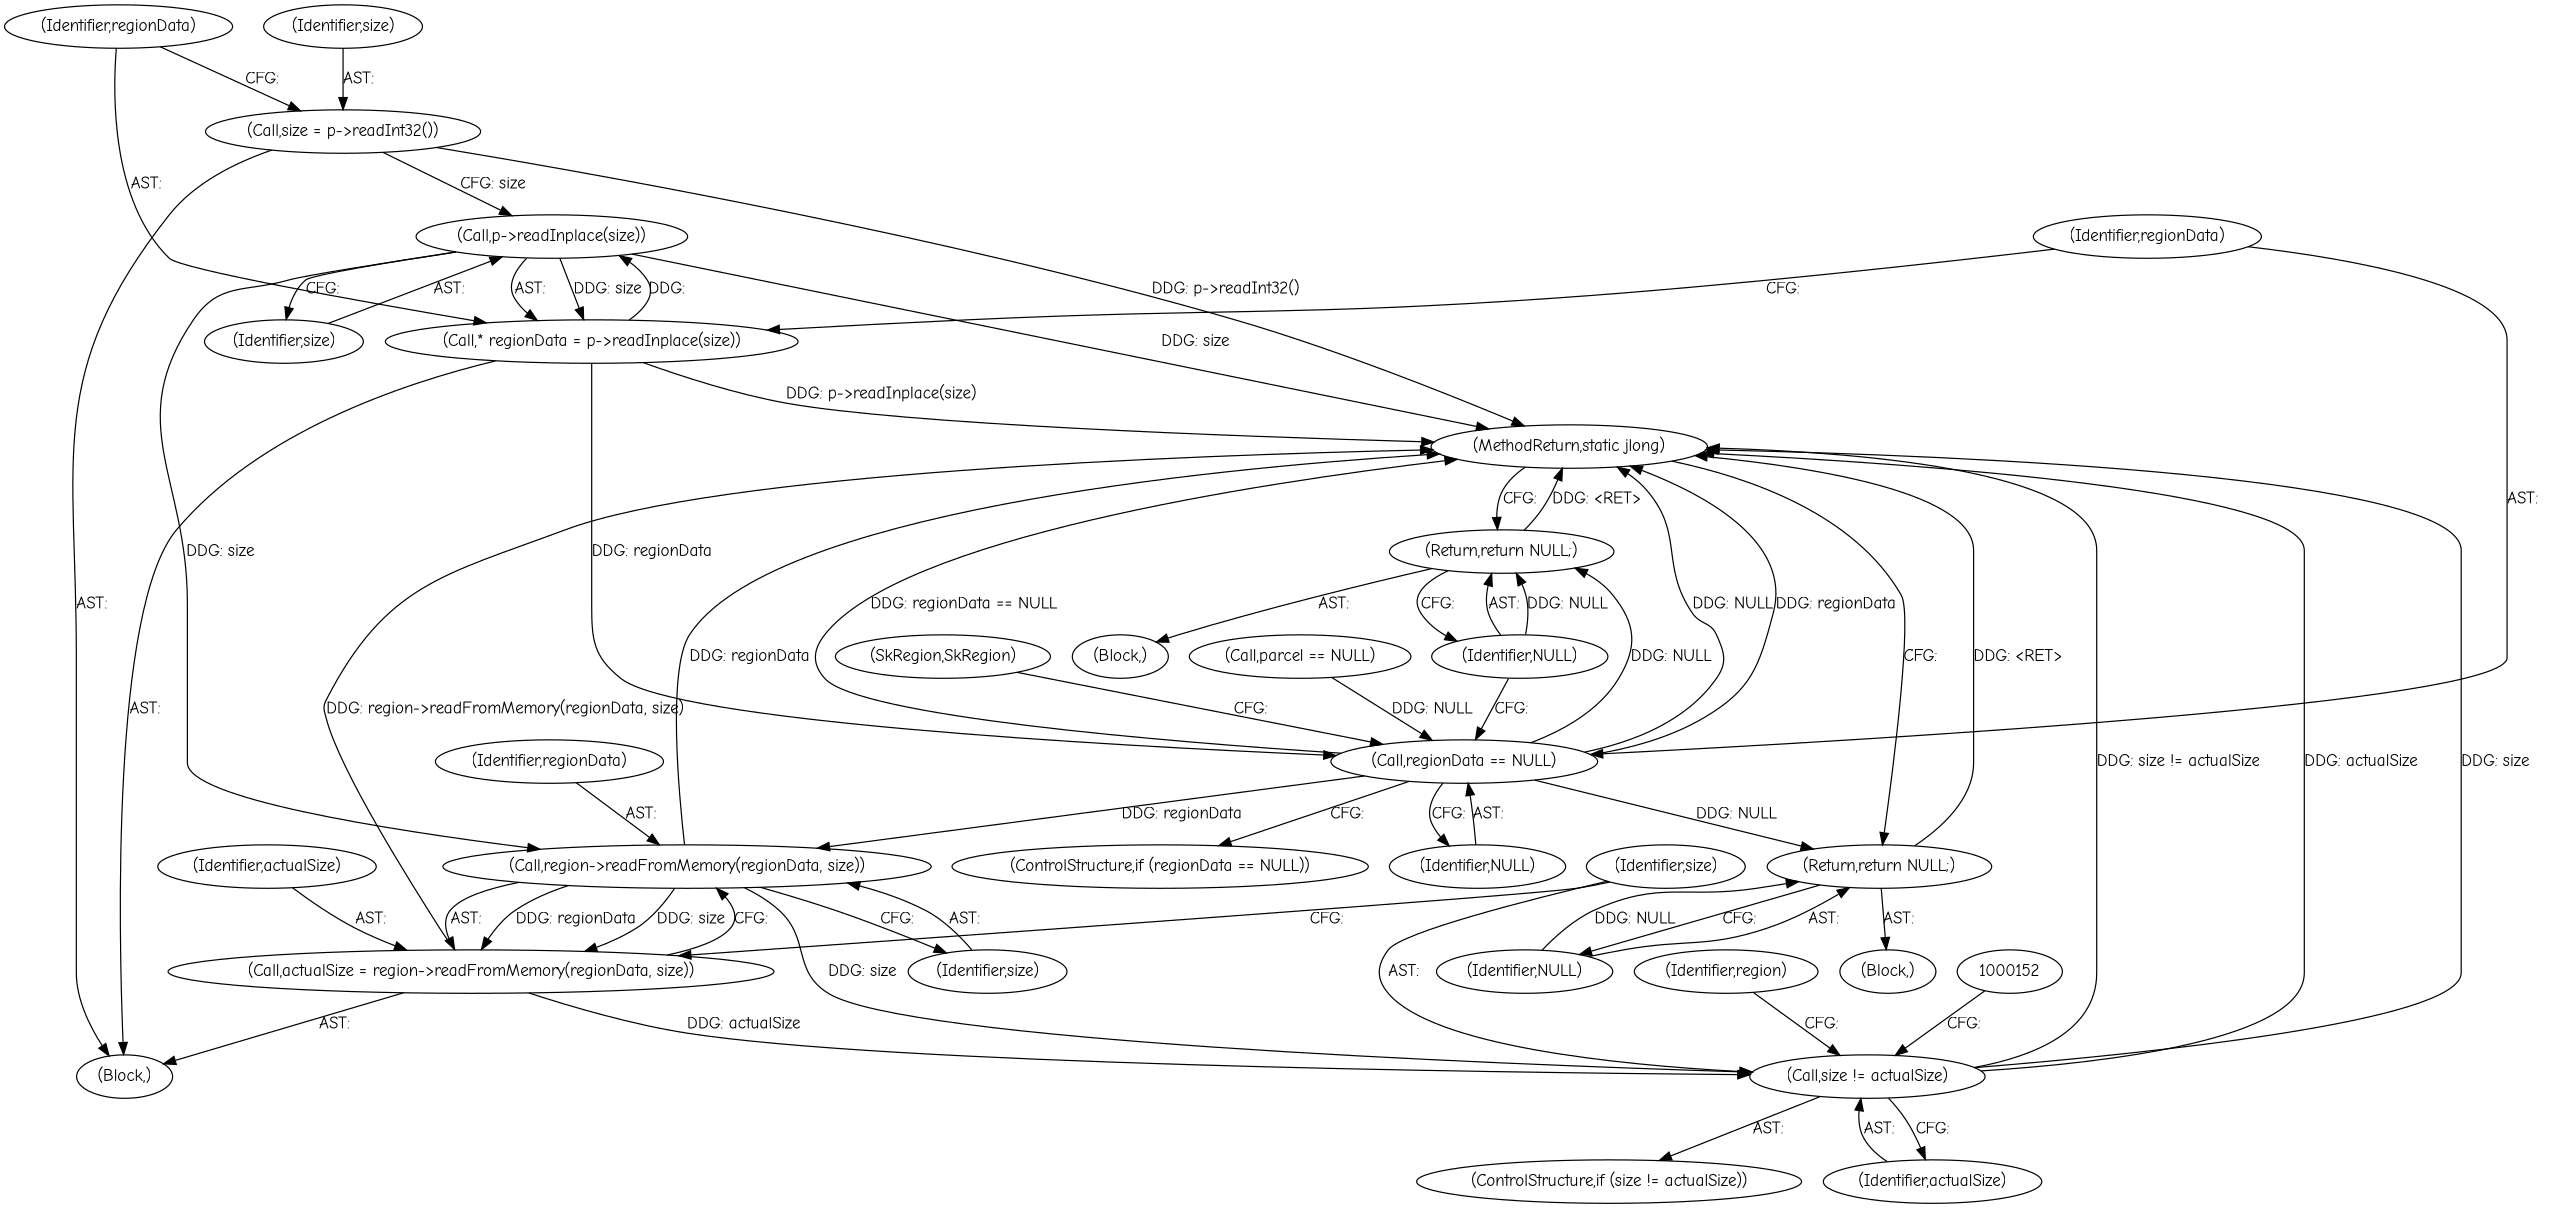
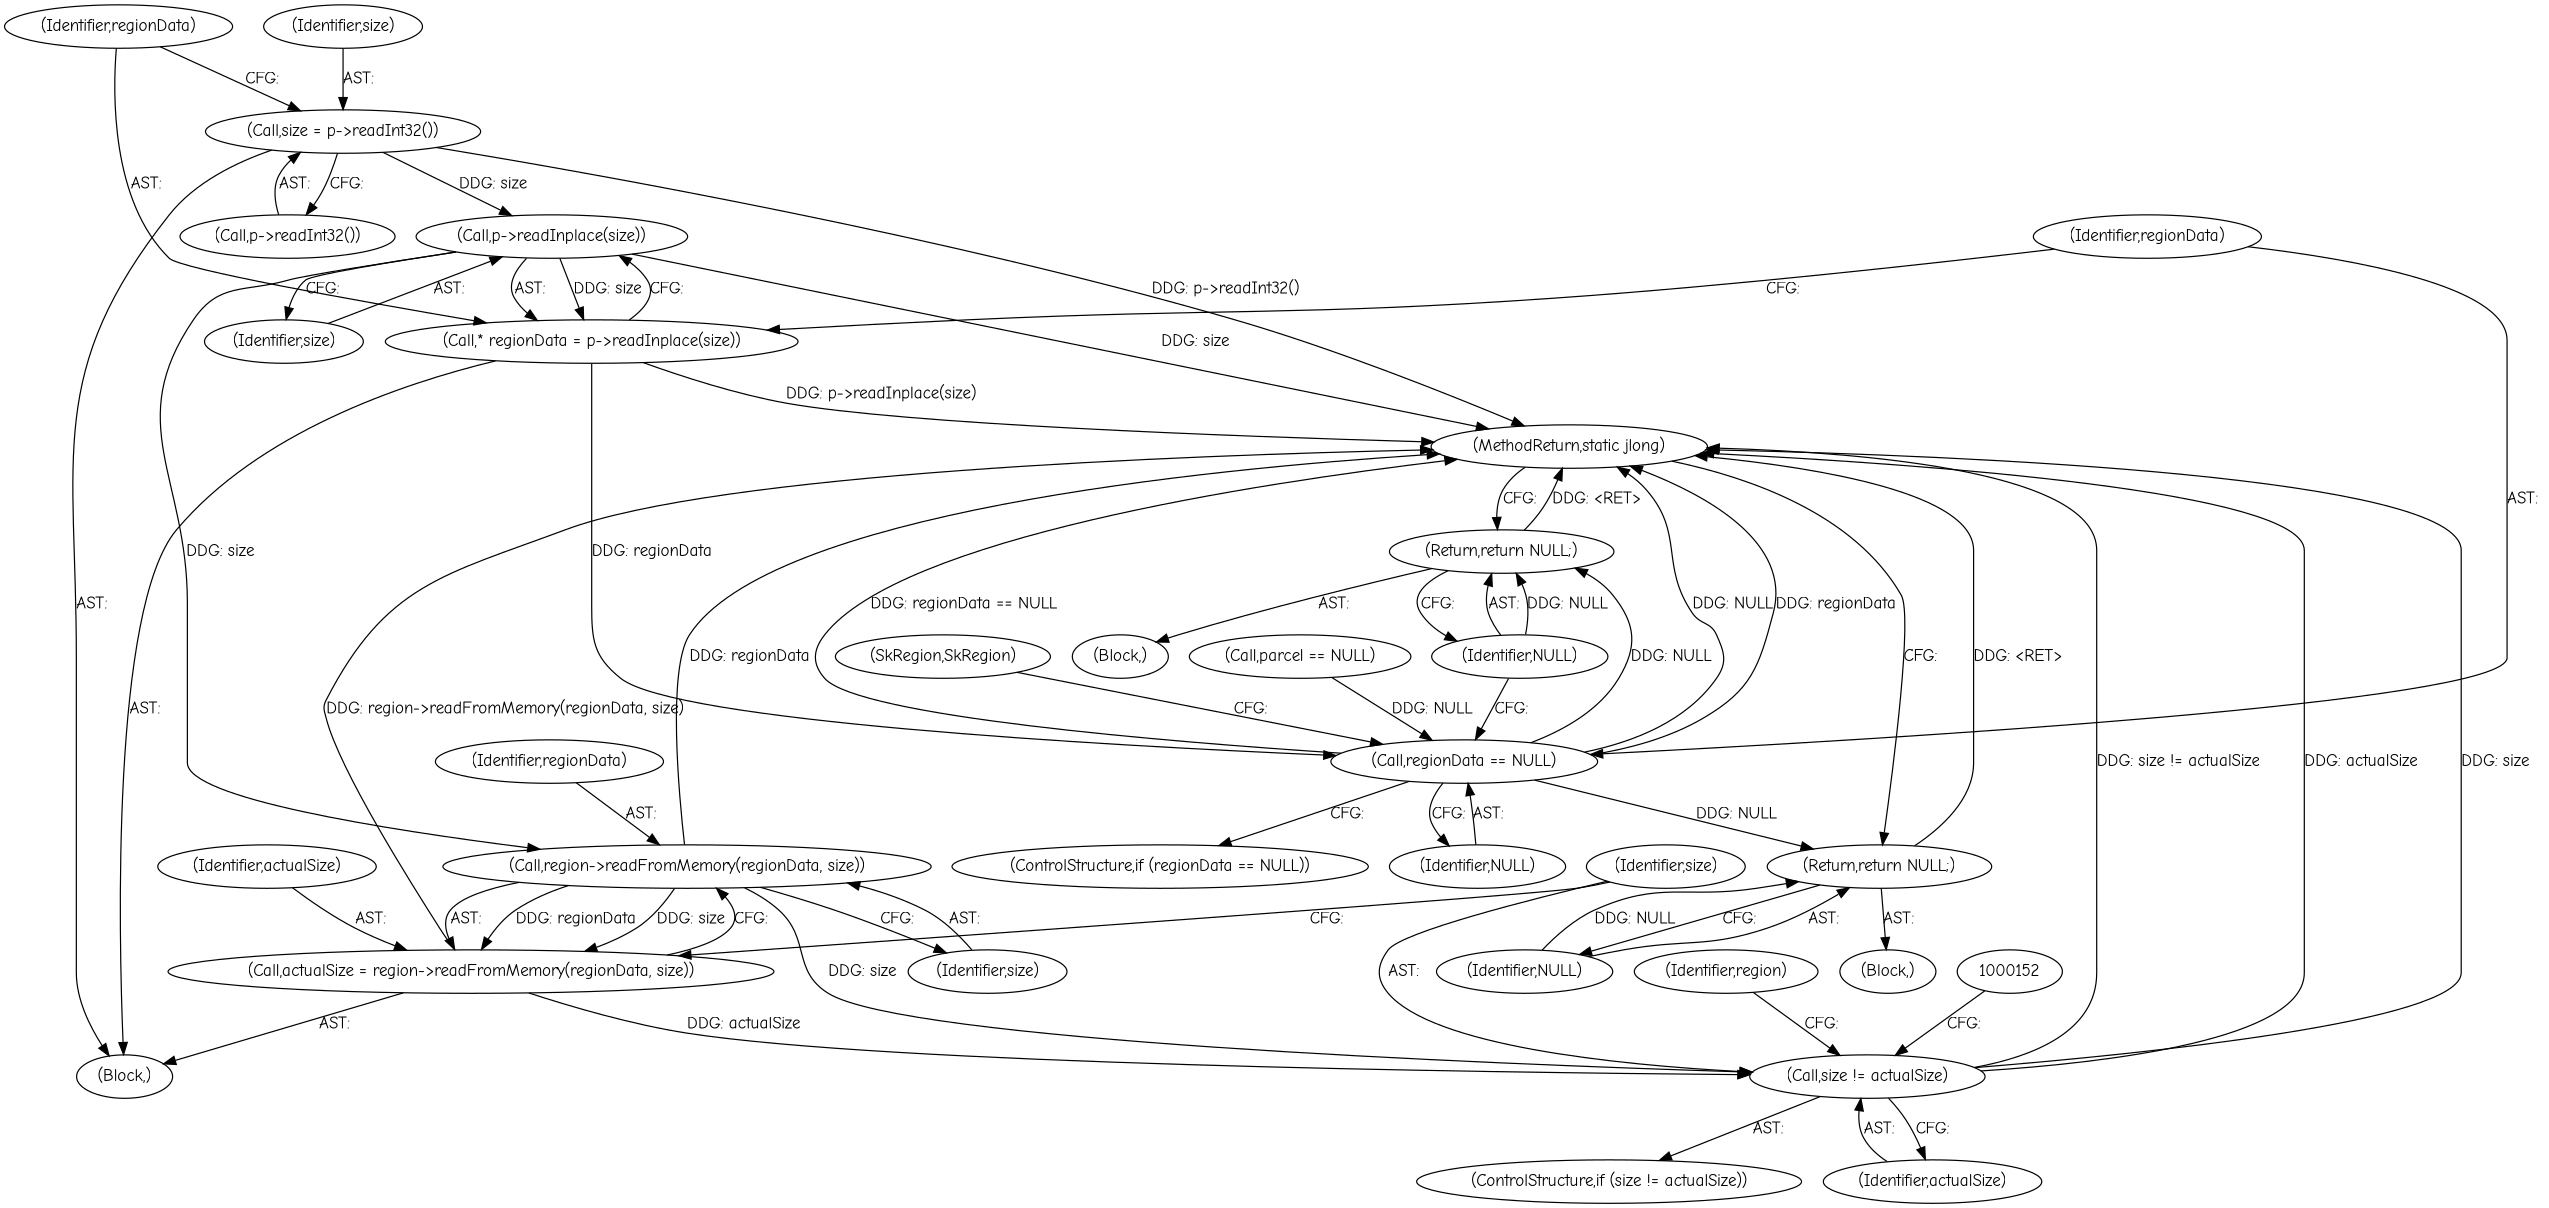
(493, 184) -> (493, 184)
none -> (288, 237)
(670, 289) -> (670, 289)
(1097, 811) -> none
